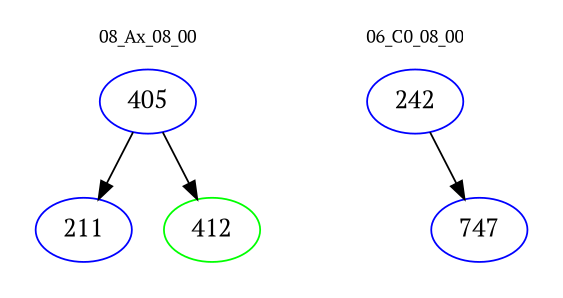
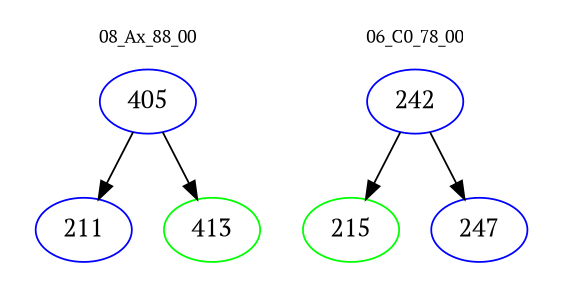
(148, 38) -> (148, 38)
(415, 38) -> (415, 38)
(212, 230) -> (212, 230)
none -> (351, 230)
(479, 230) -> (479, 230)
